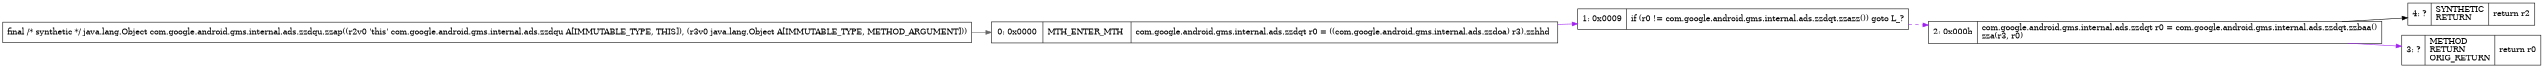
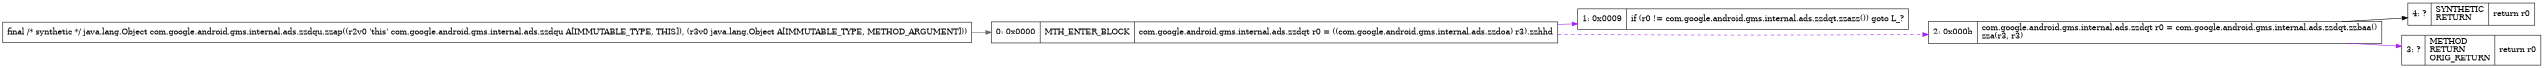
(2512, 14) -> (2512, 14)
(1916, 25) -> (1740, 35)
(1085, 32) -> (1087, 32)
(2002, 36) -> (2002, 36)
